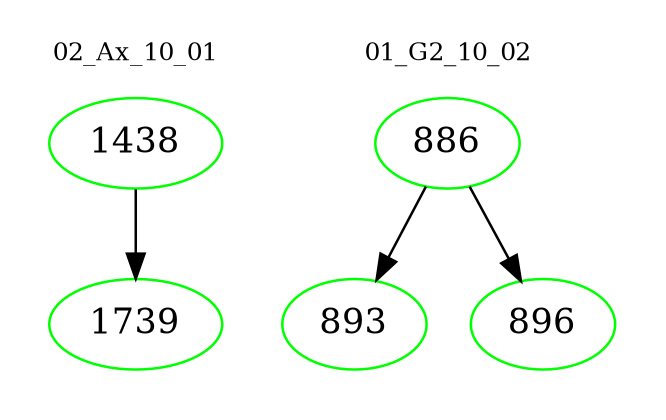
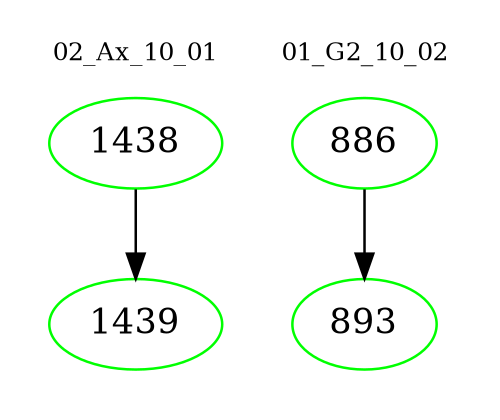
(136, 324) -> (136, 324)
(543, 324) -> none
